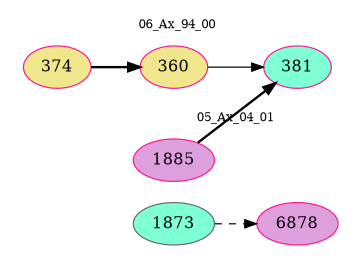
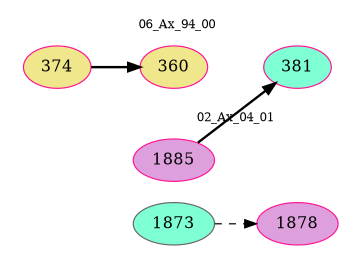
(230, 67) -> none
(236, 118) -> (236, 118)
(297, 224) -> (297, 224)
